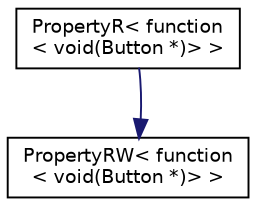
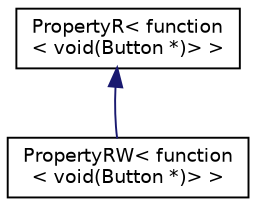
(141, 93) -> (115, 113)
